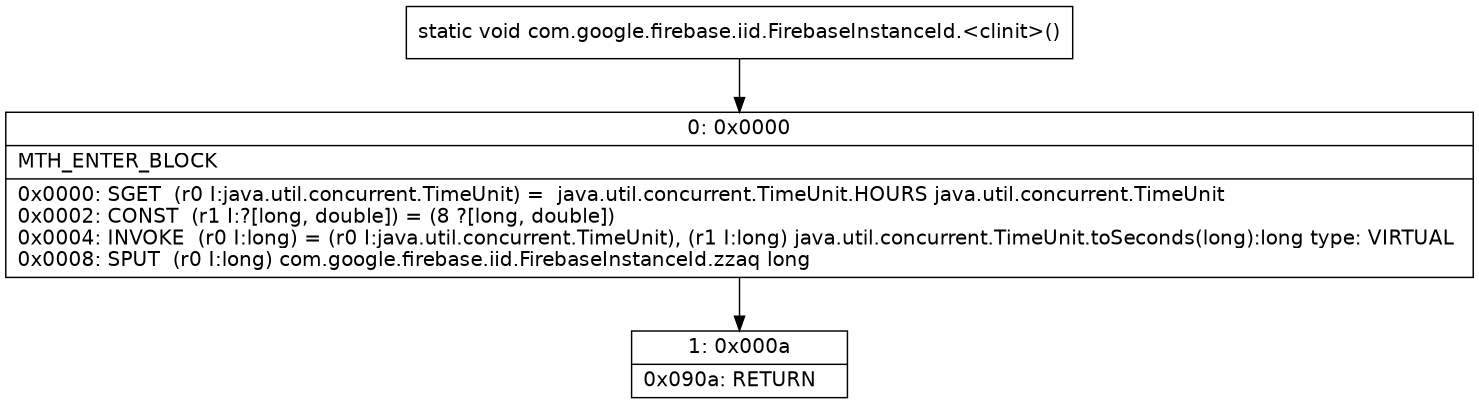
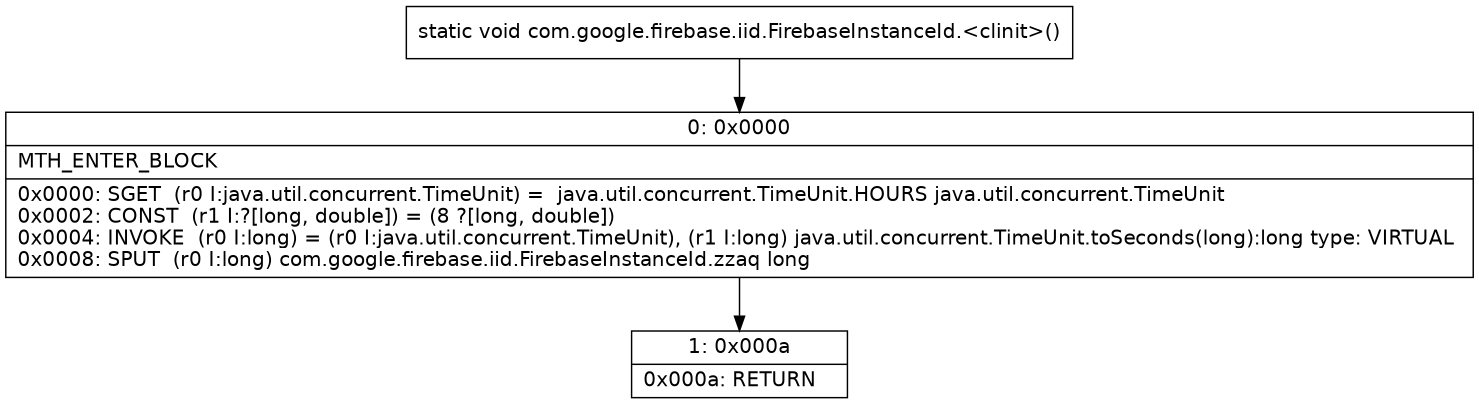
(740, 380) -> (740, 380)
